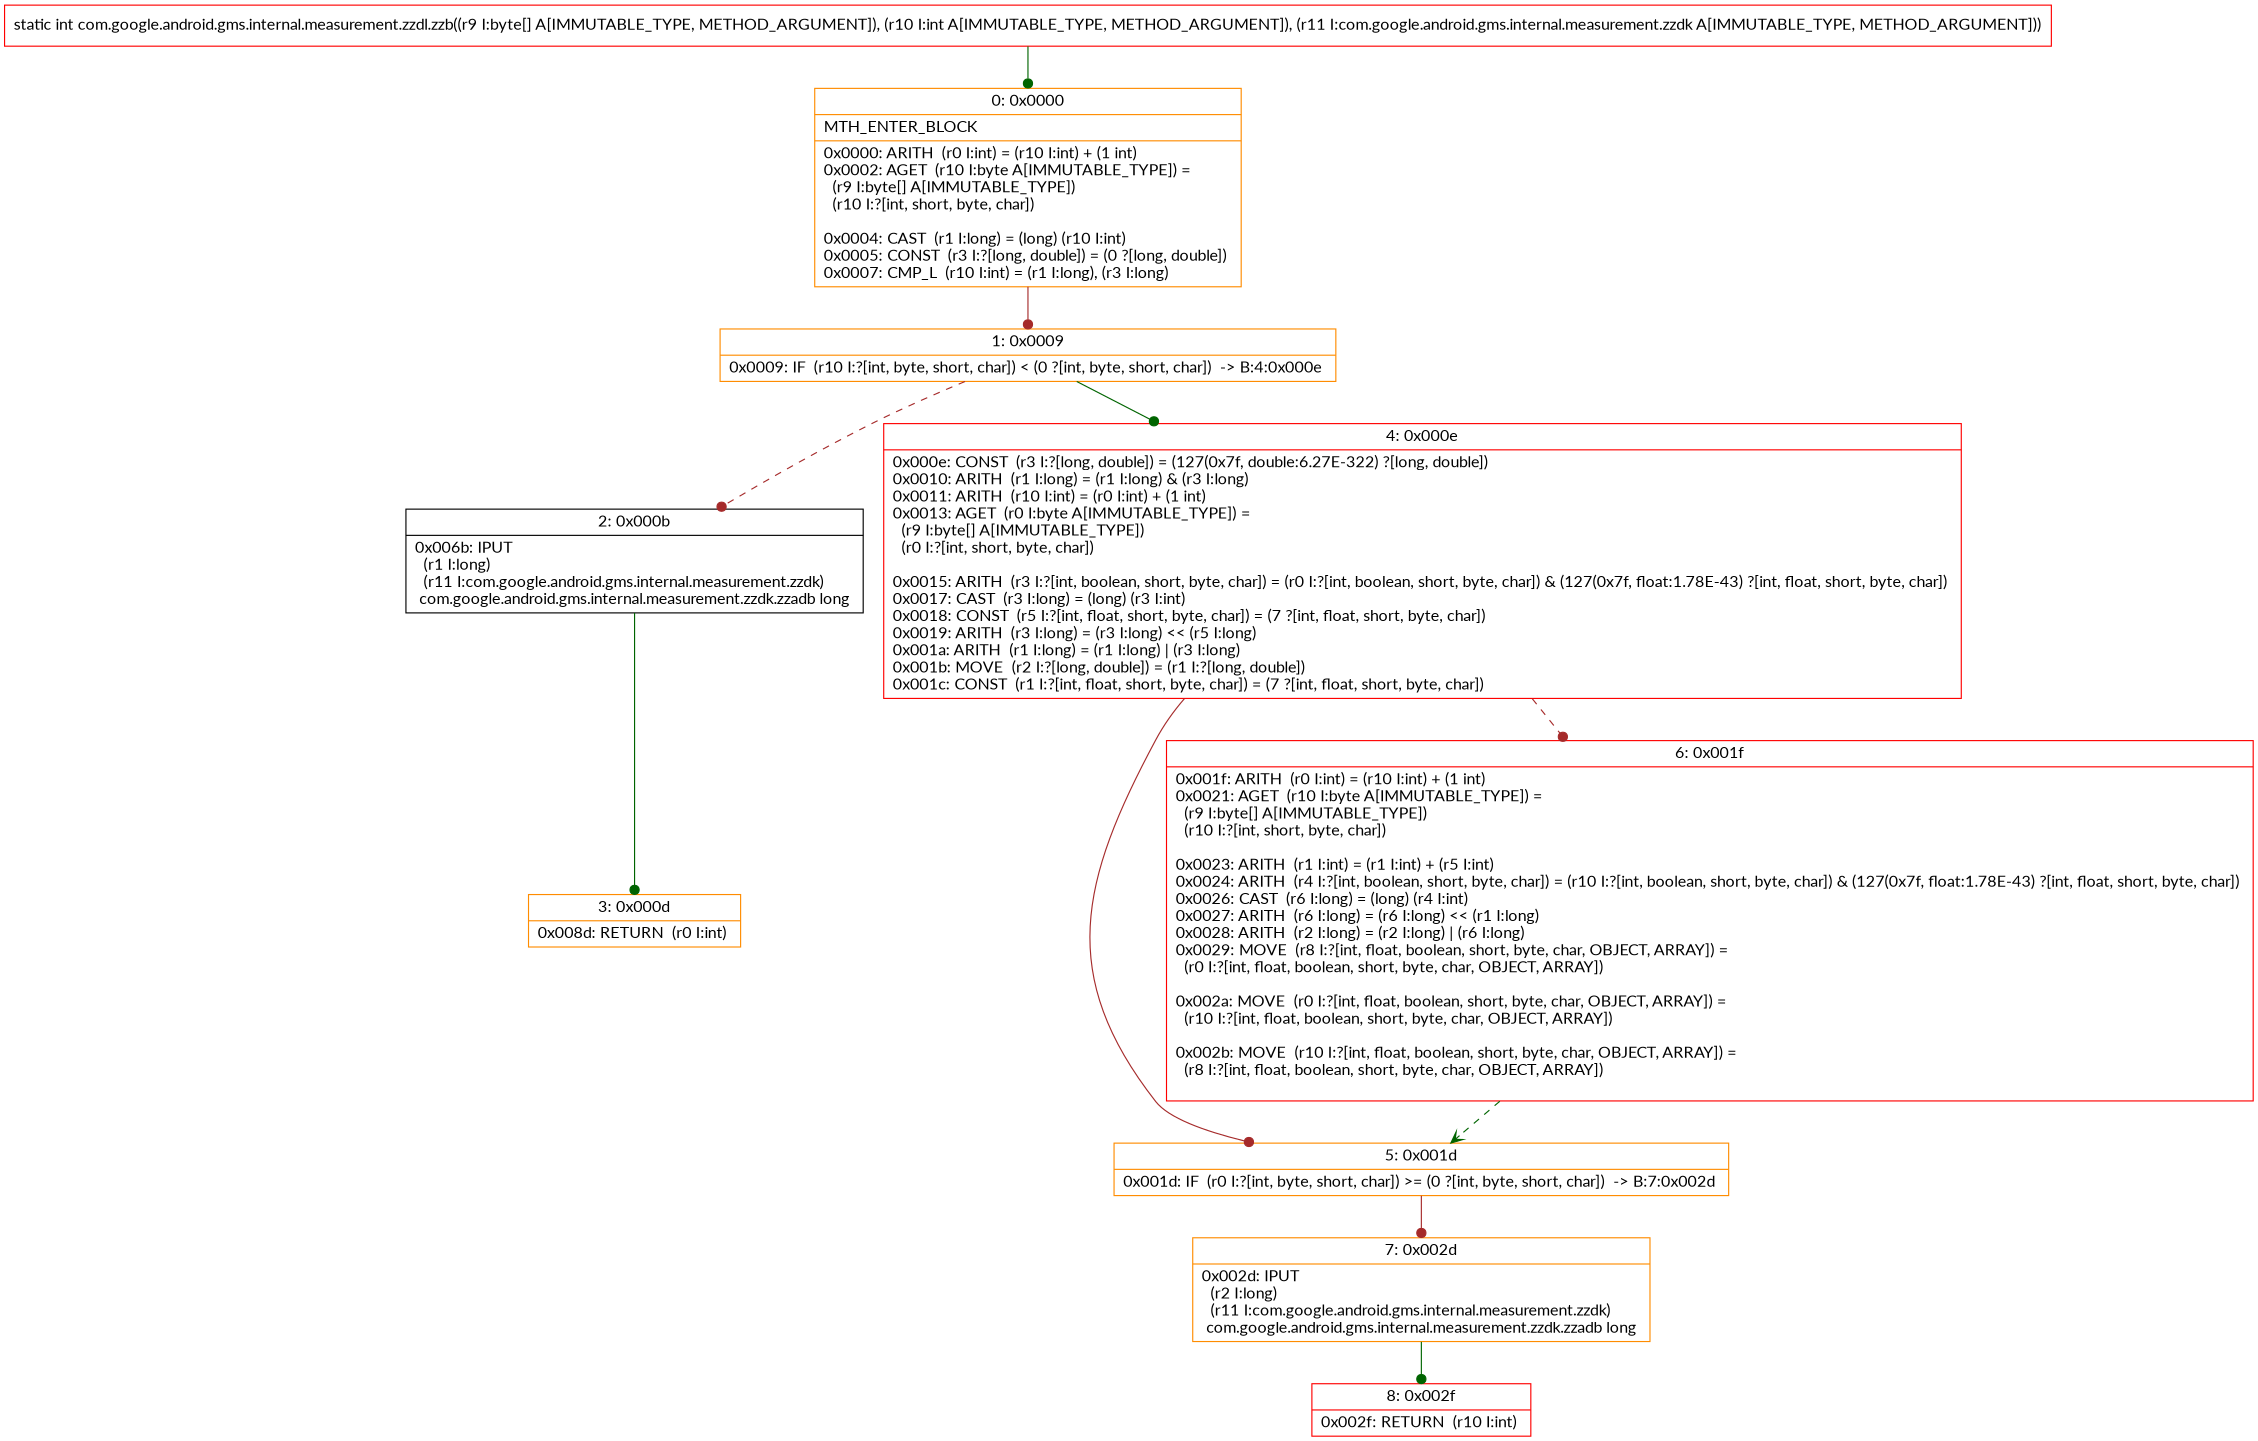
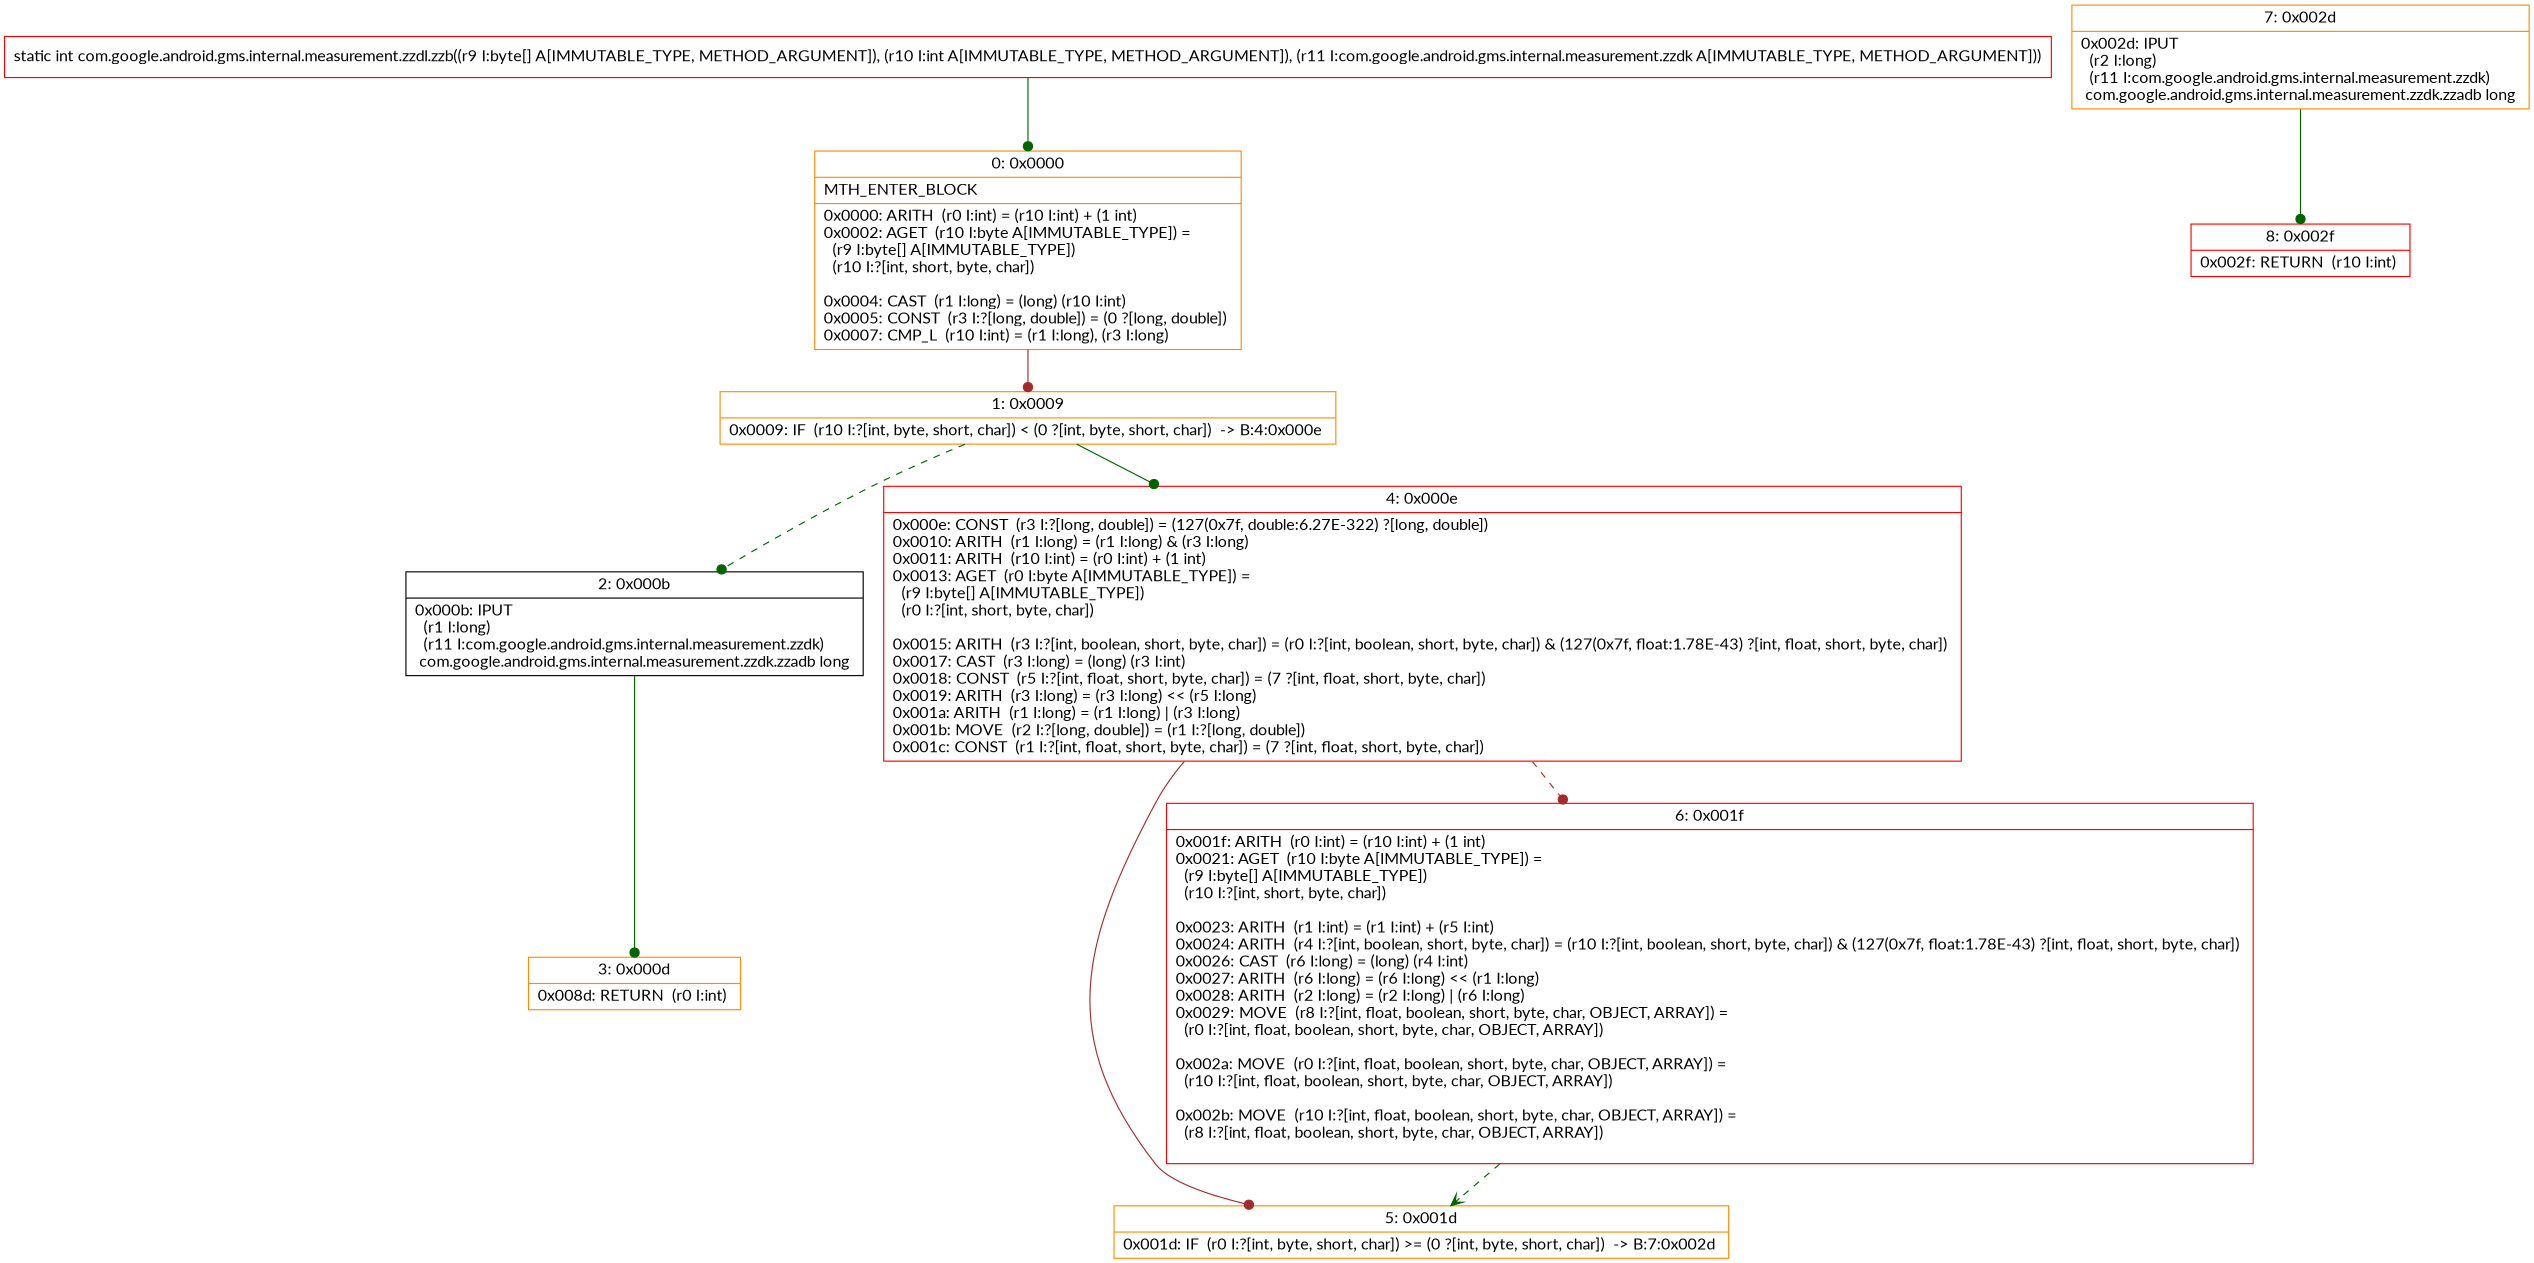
(843, 438) -> (843, 501)
(468, 548) -> (468, 611)
(1421, 1212) -> none
